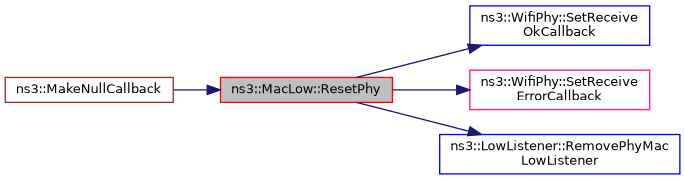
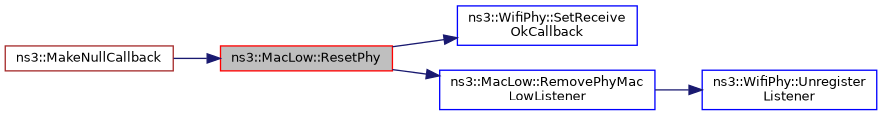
(560, 90) -> none
none -> (789, 90)
(560, 154) -> (547, 90)
